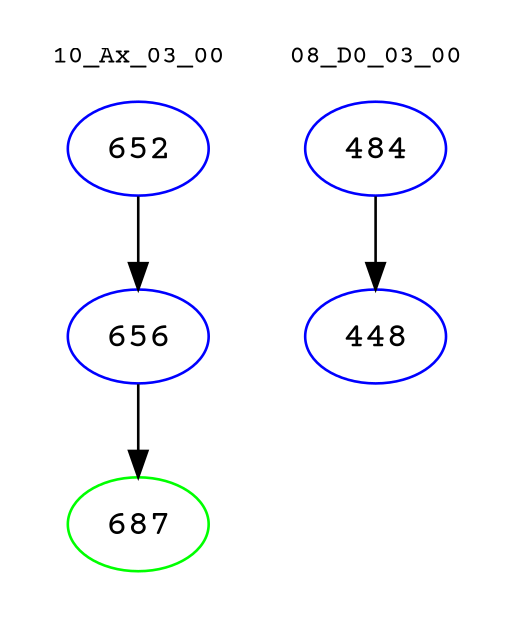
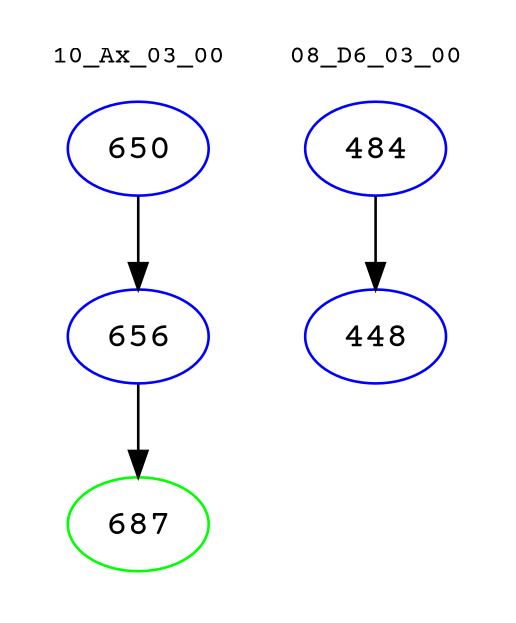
(377, 56) -> (377, 56)
(138, 149) -> (138, 149)
